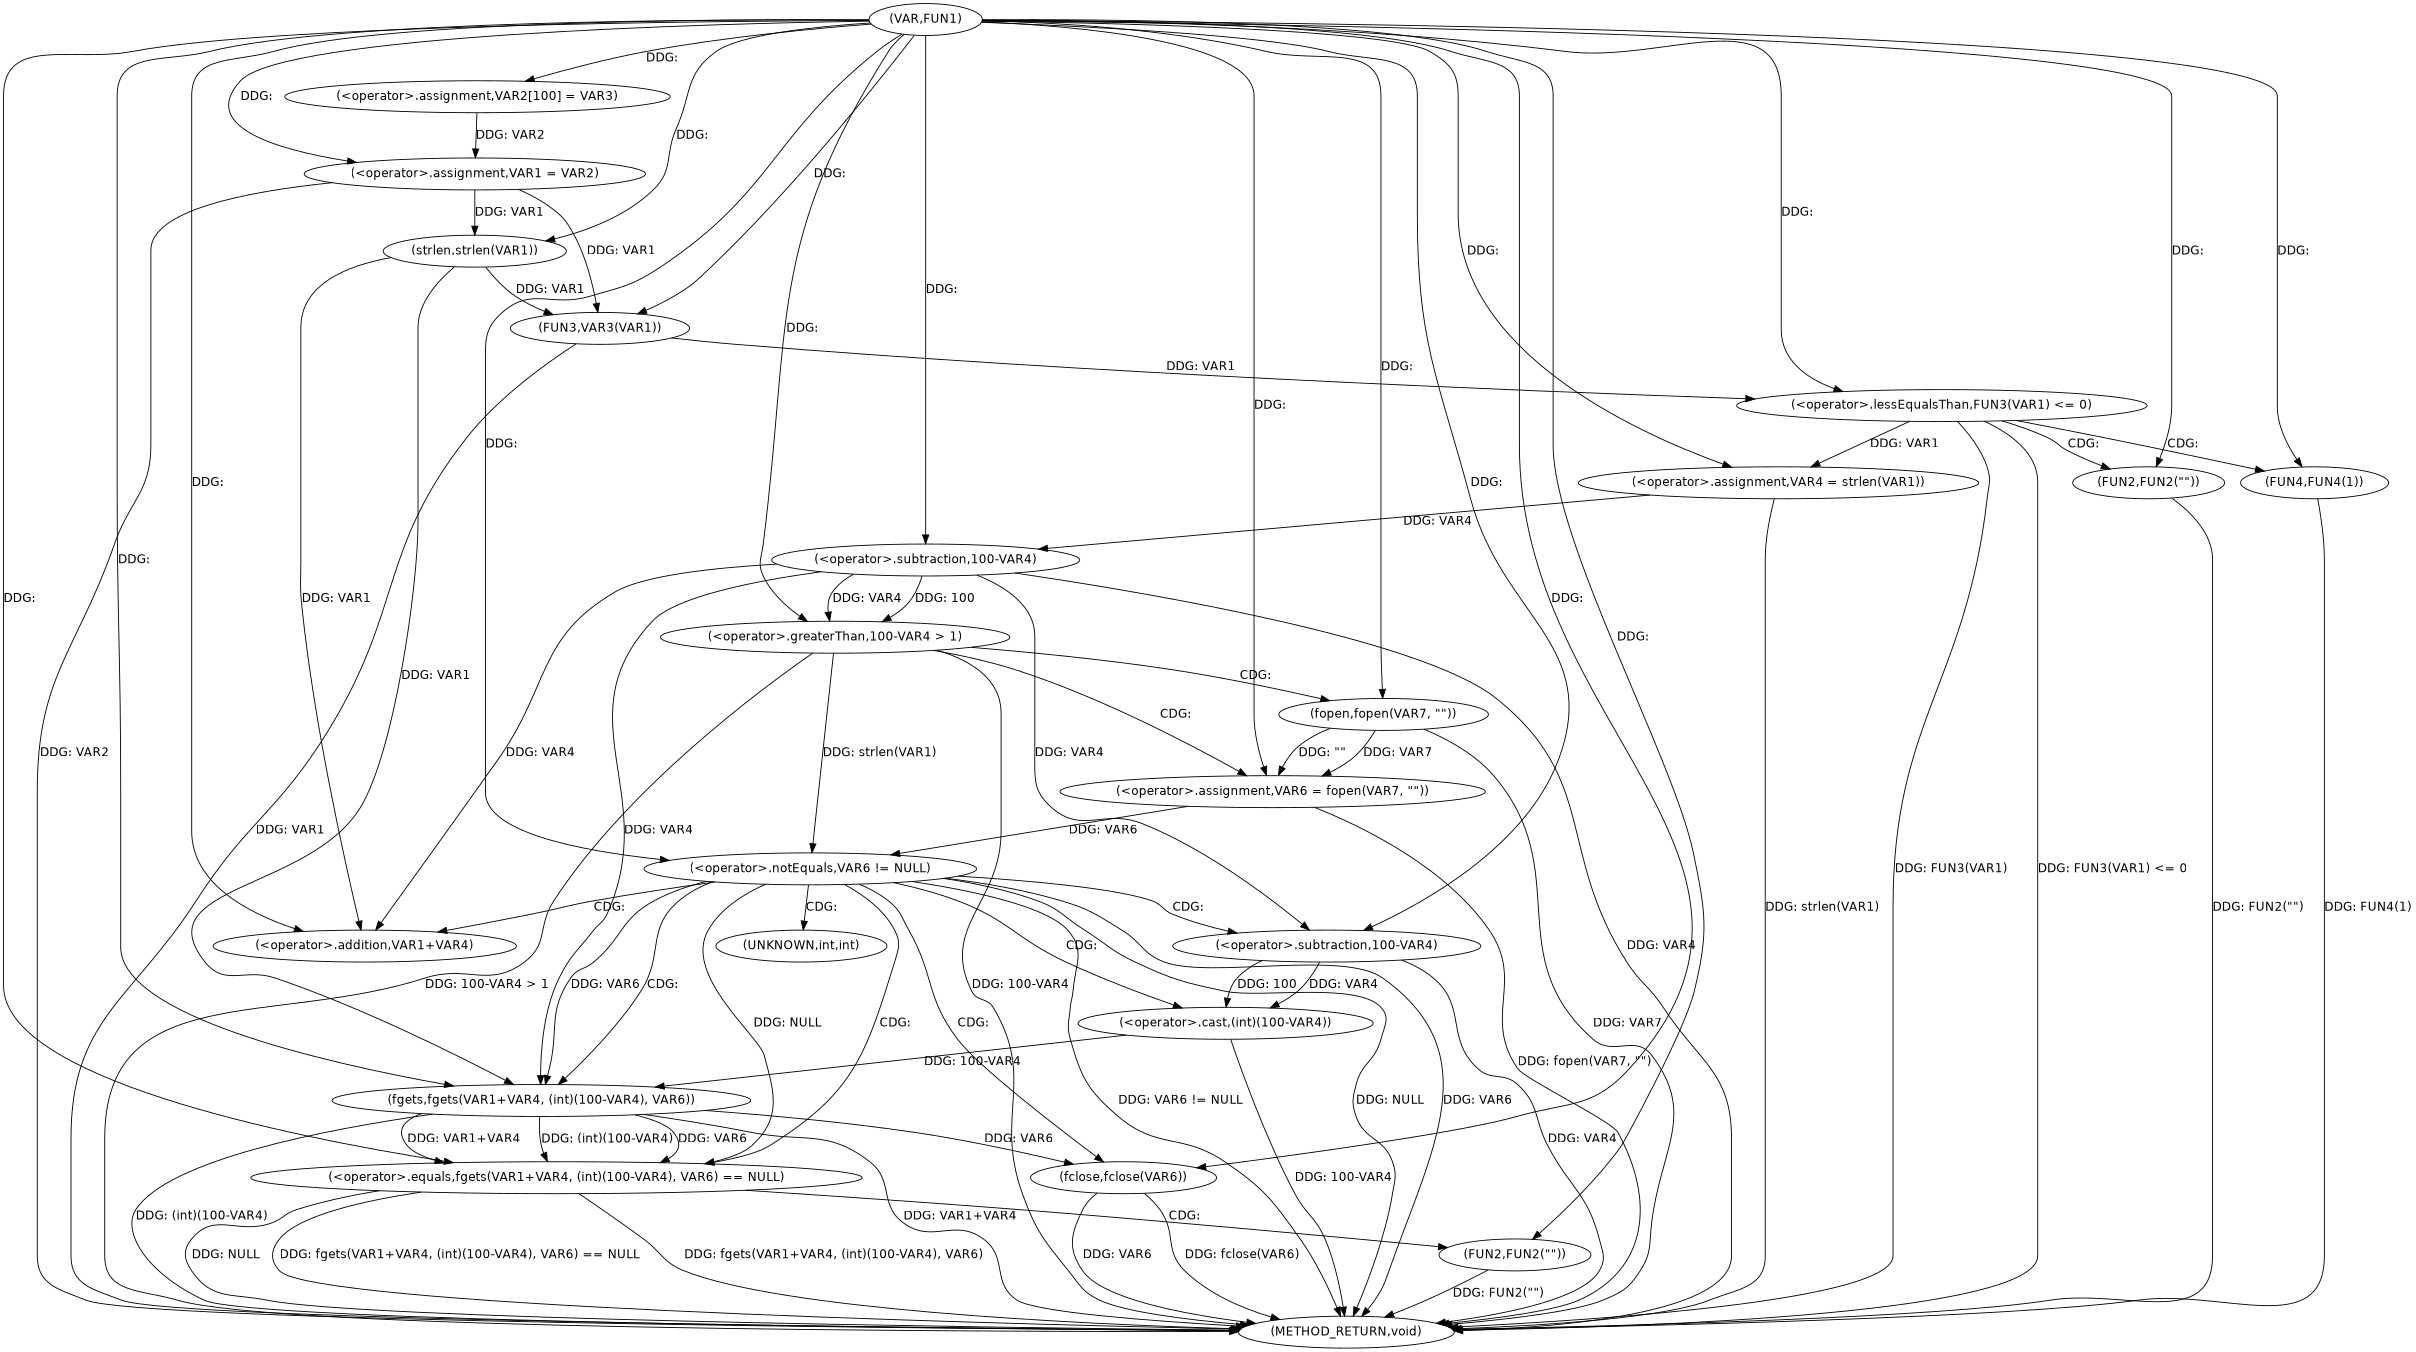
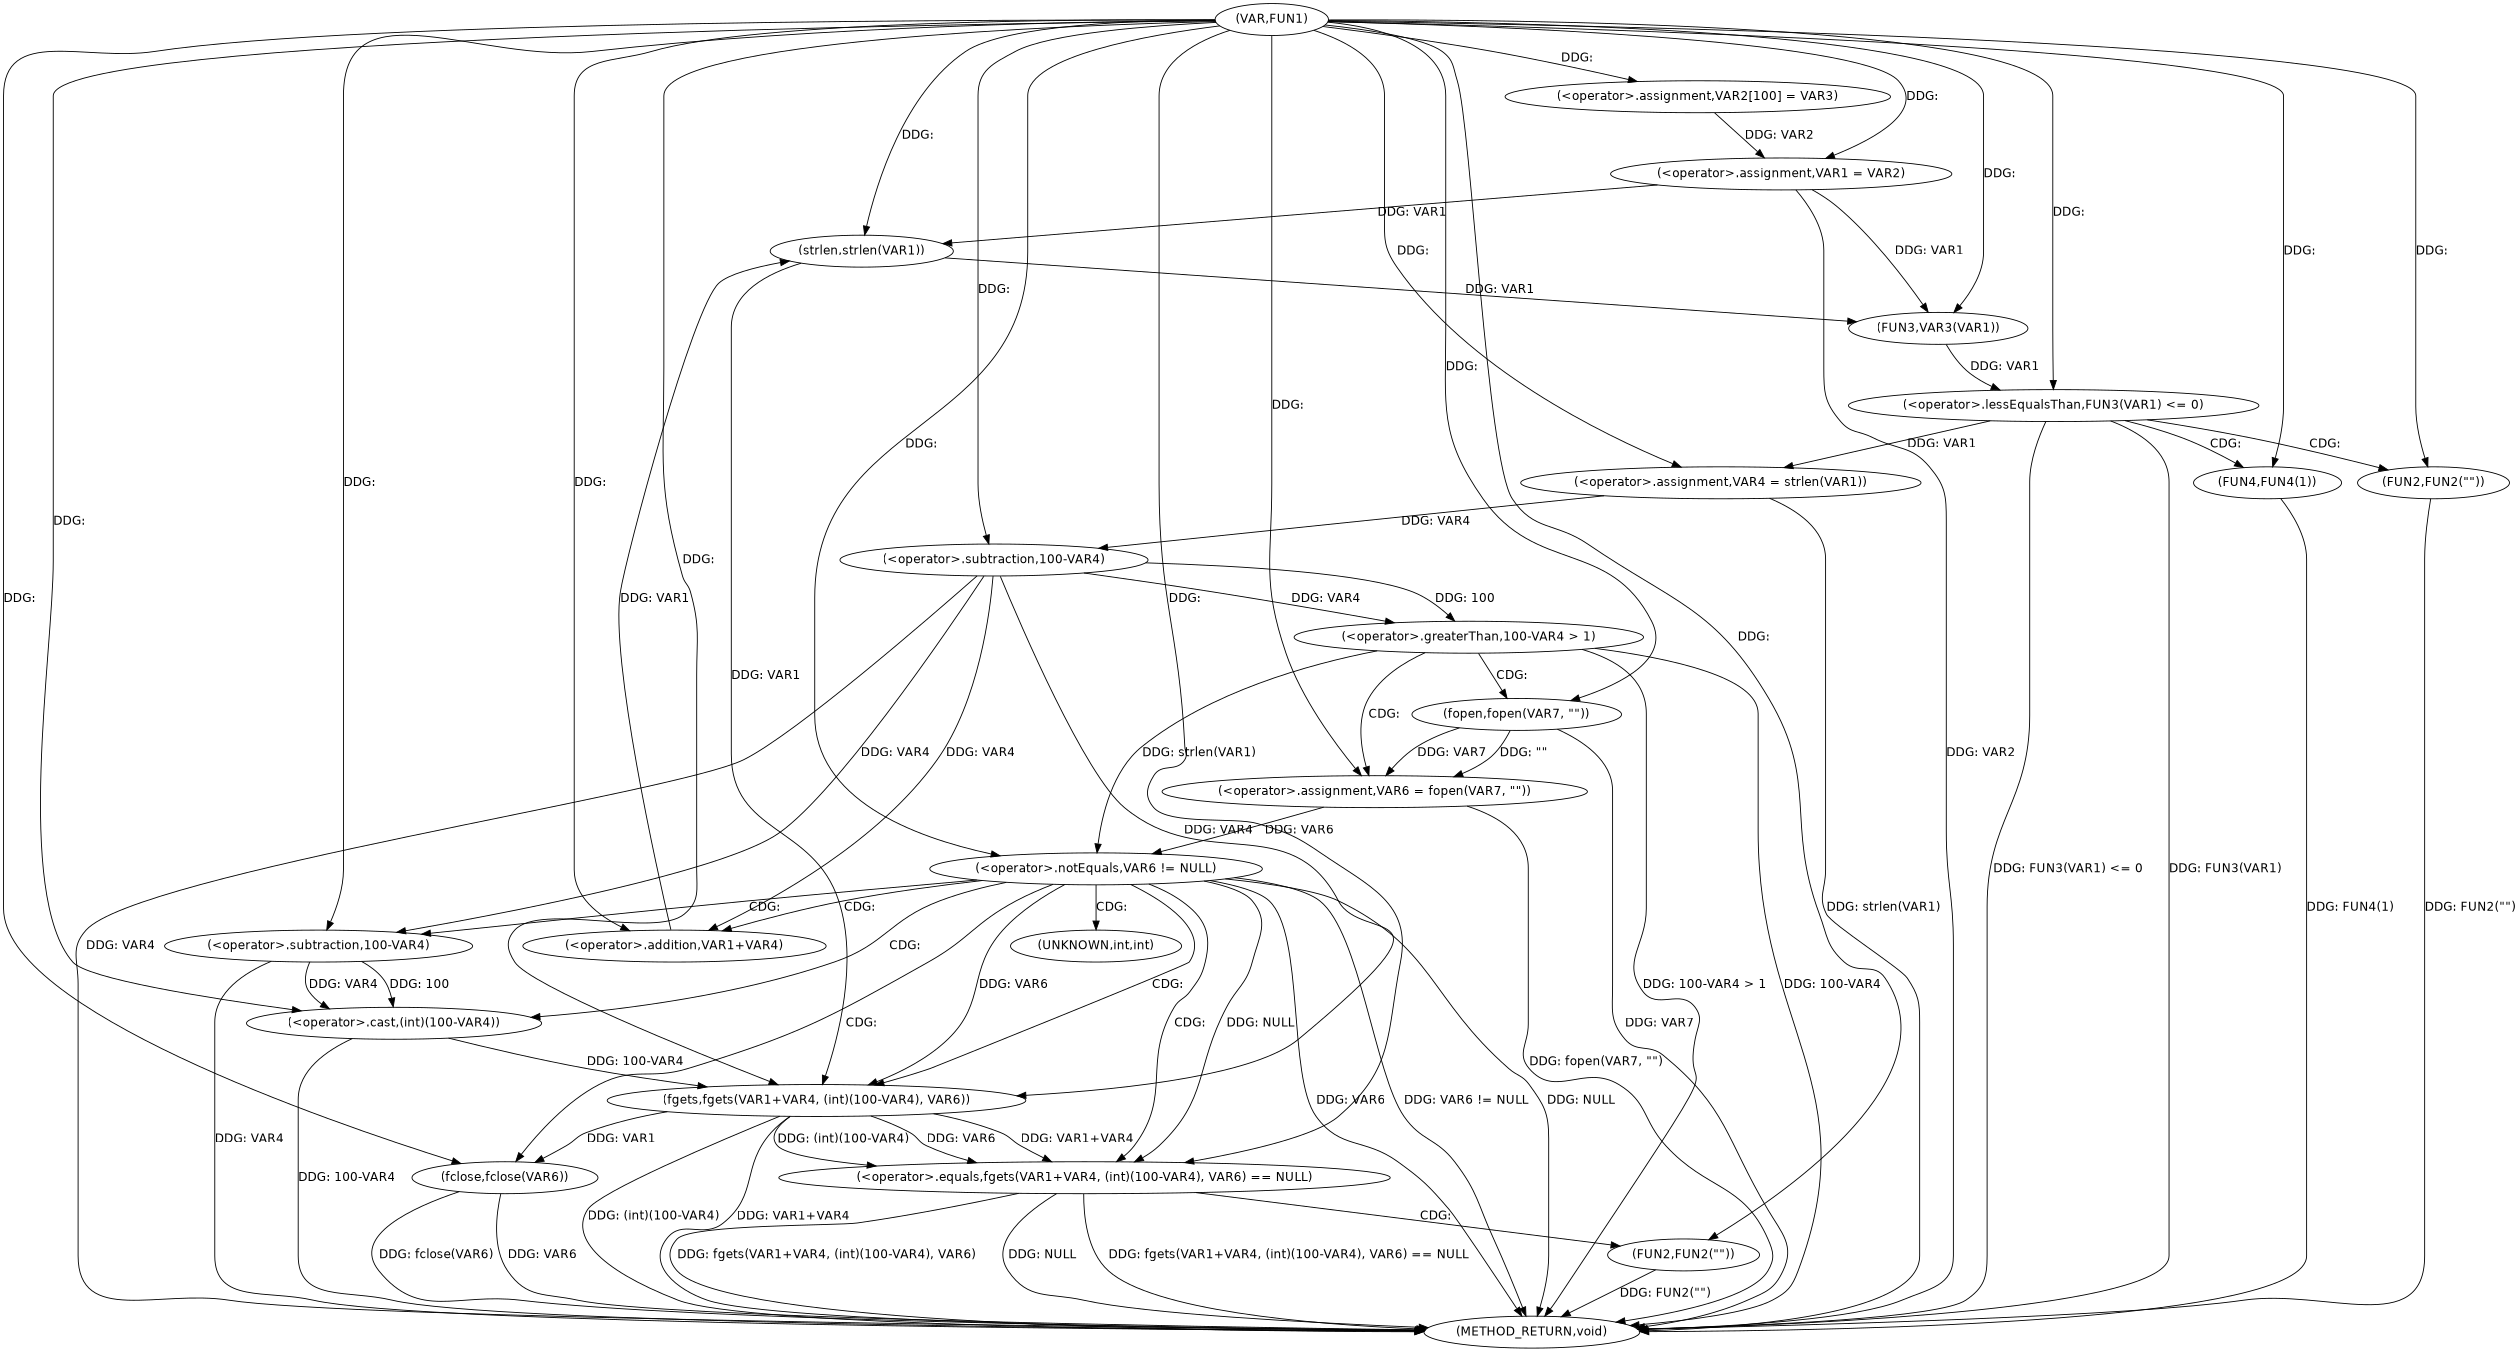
(786, 320) -> (85, 80)
(301, 565) -> (625, 569)
(1019, 1139) -> (622, 1139)
(101, 1293) -> none
